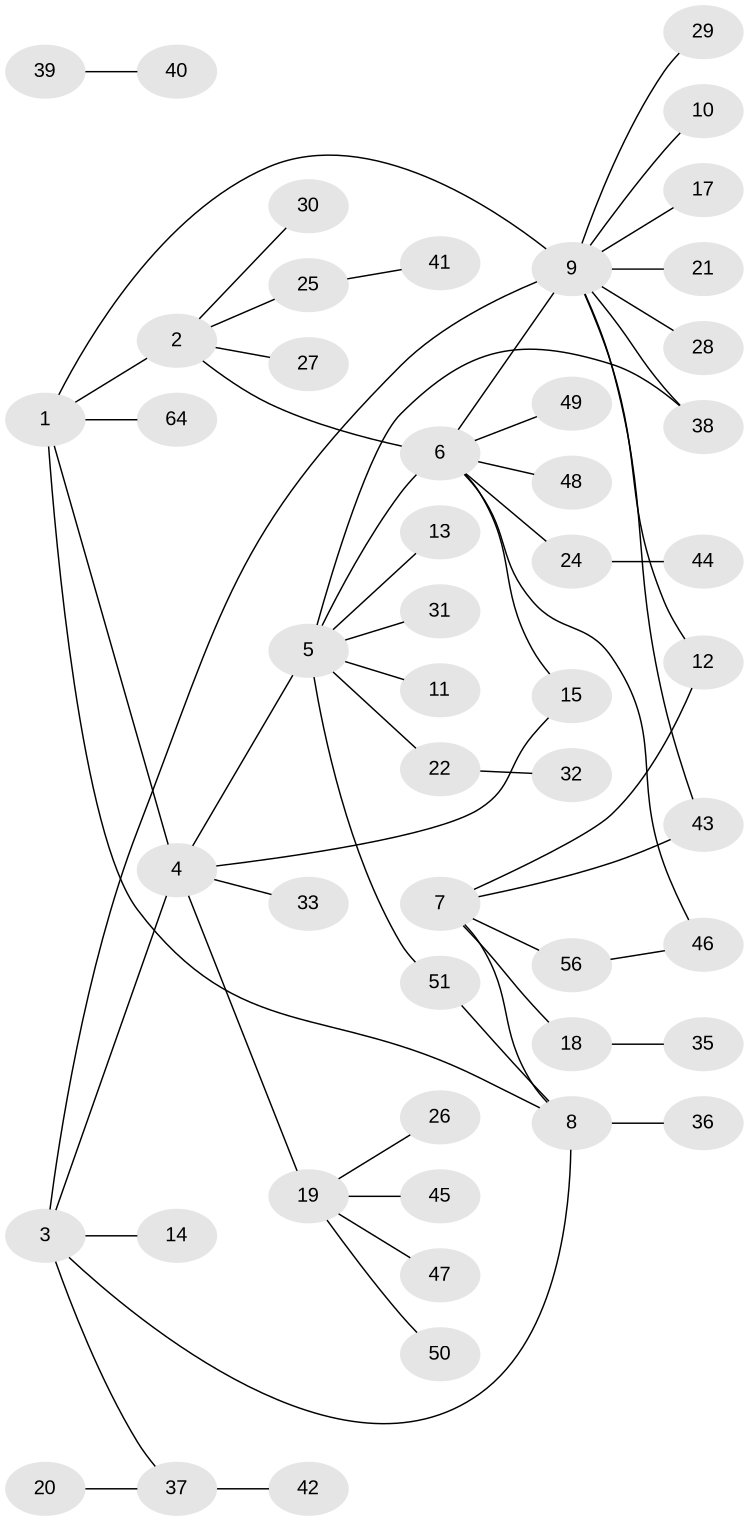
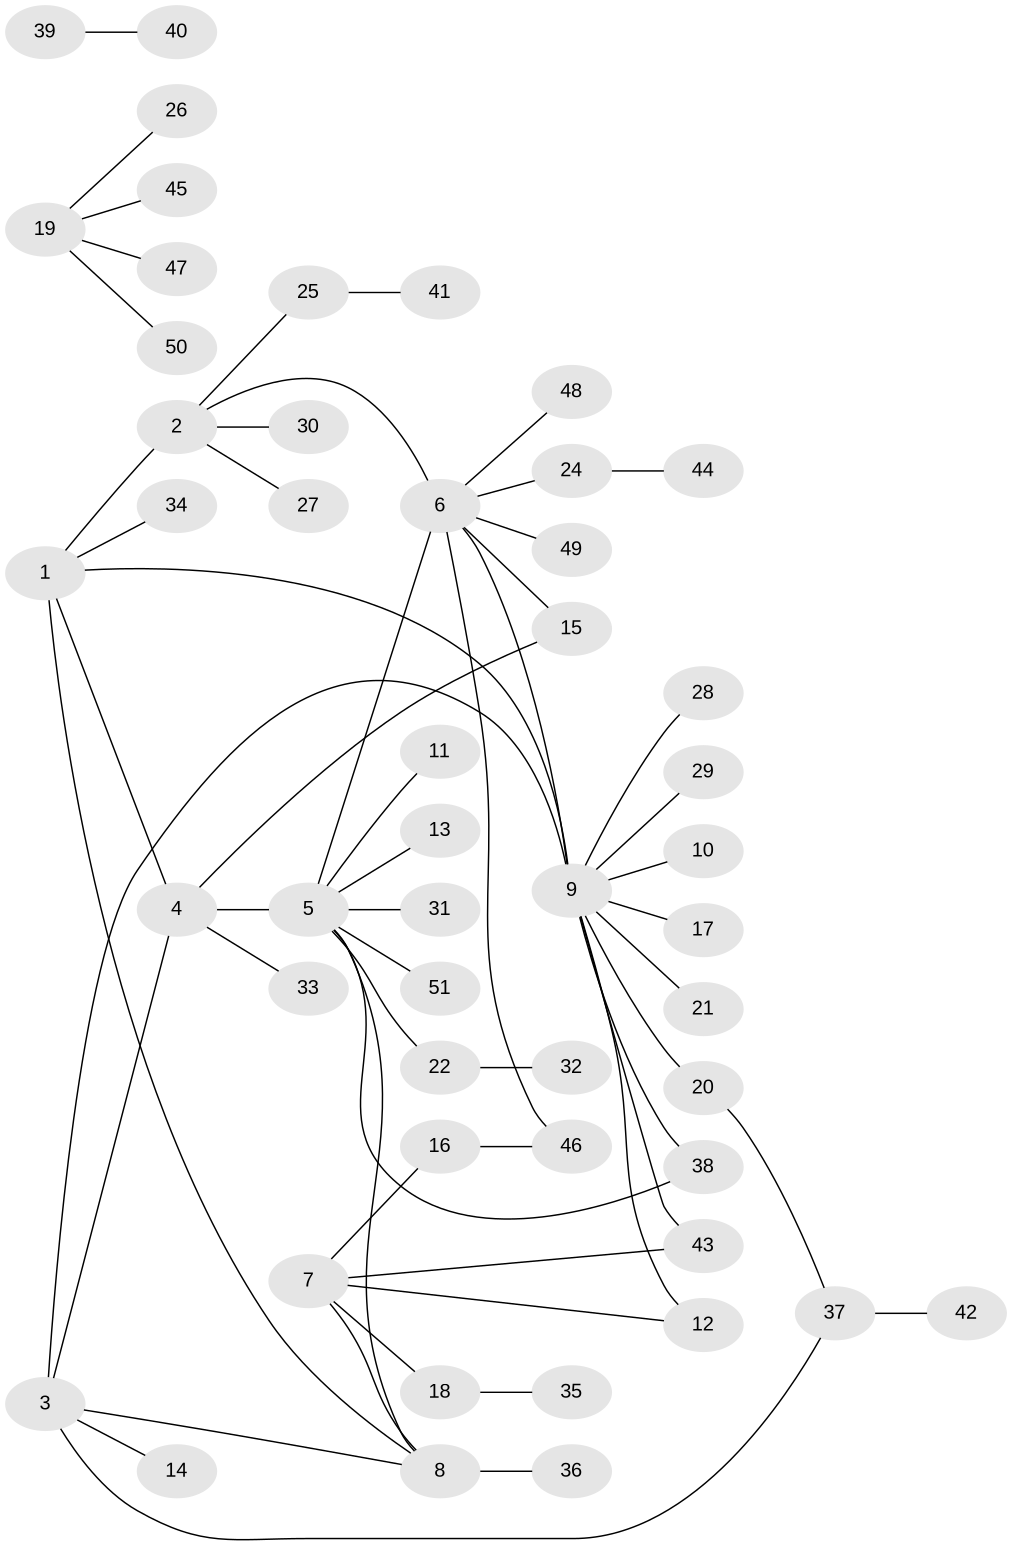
(177, 420) -> (177, 506)
(572, 965) -> (440, 1147)
none -> (628, 994)
(243, 1033) -> none
(505, 1054) -> (374, 1191)
